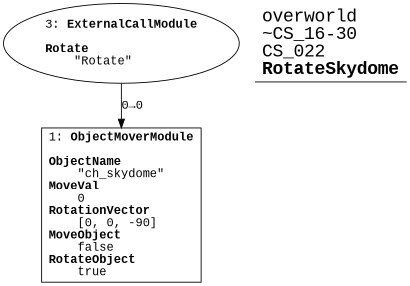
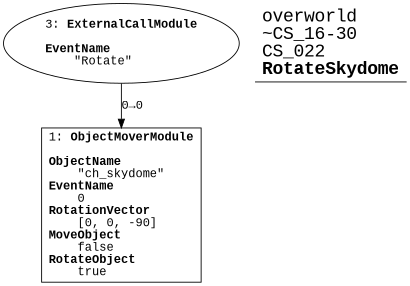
(67, 49) -> (78, 49)
(74, 186) -> (82, 186)
